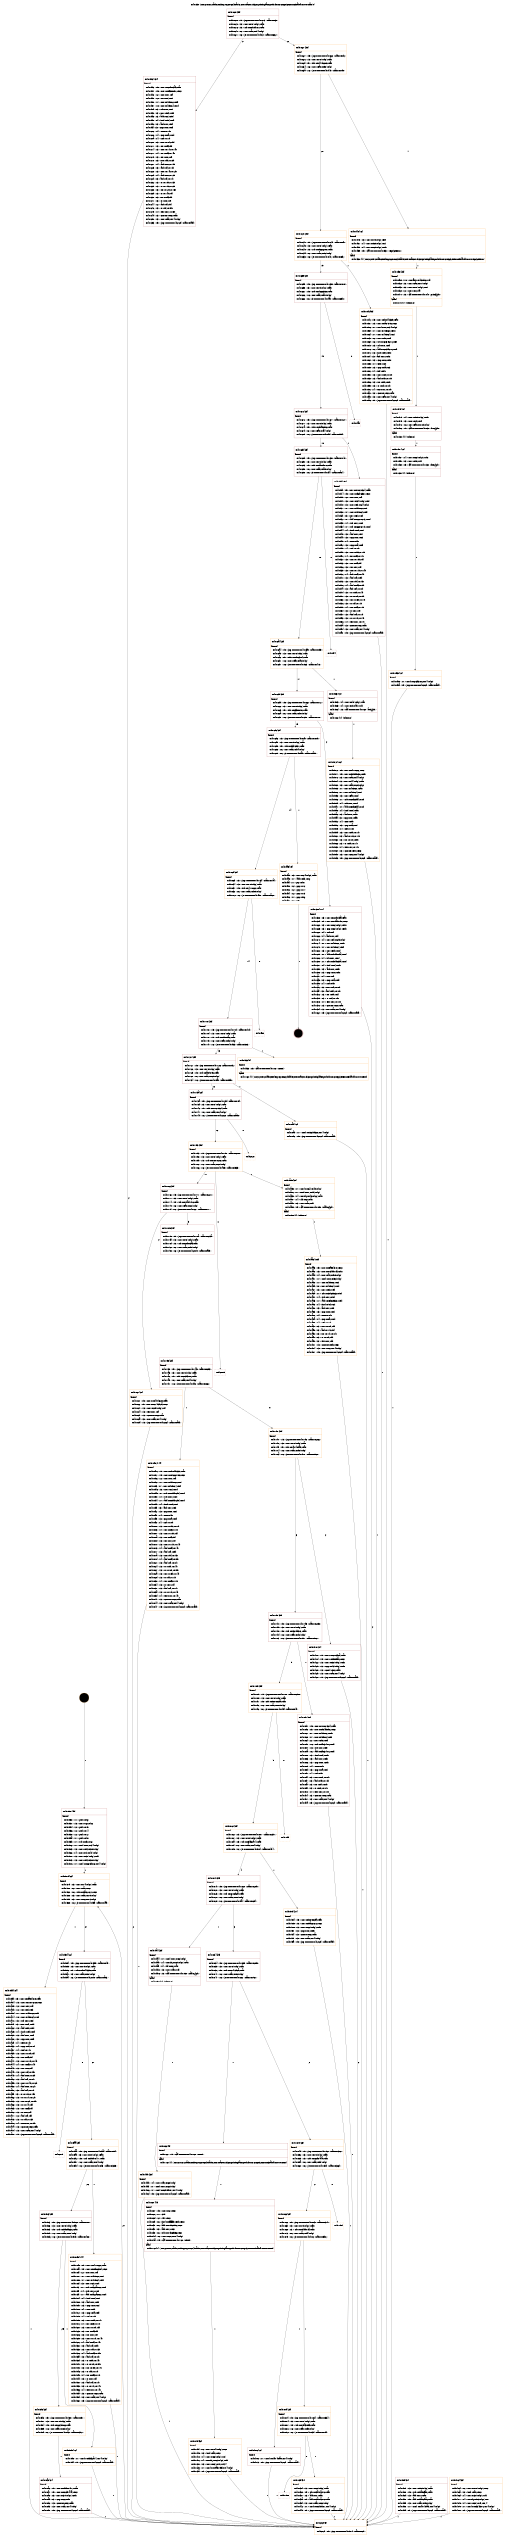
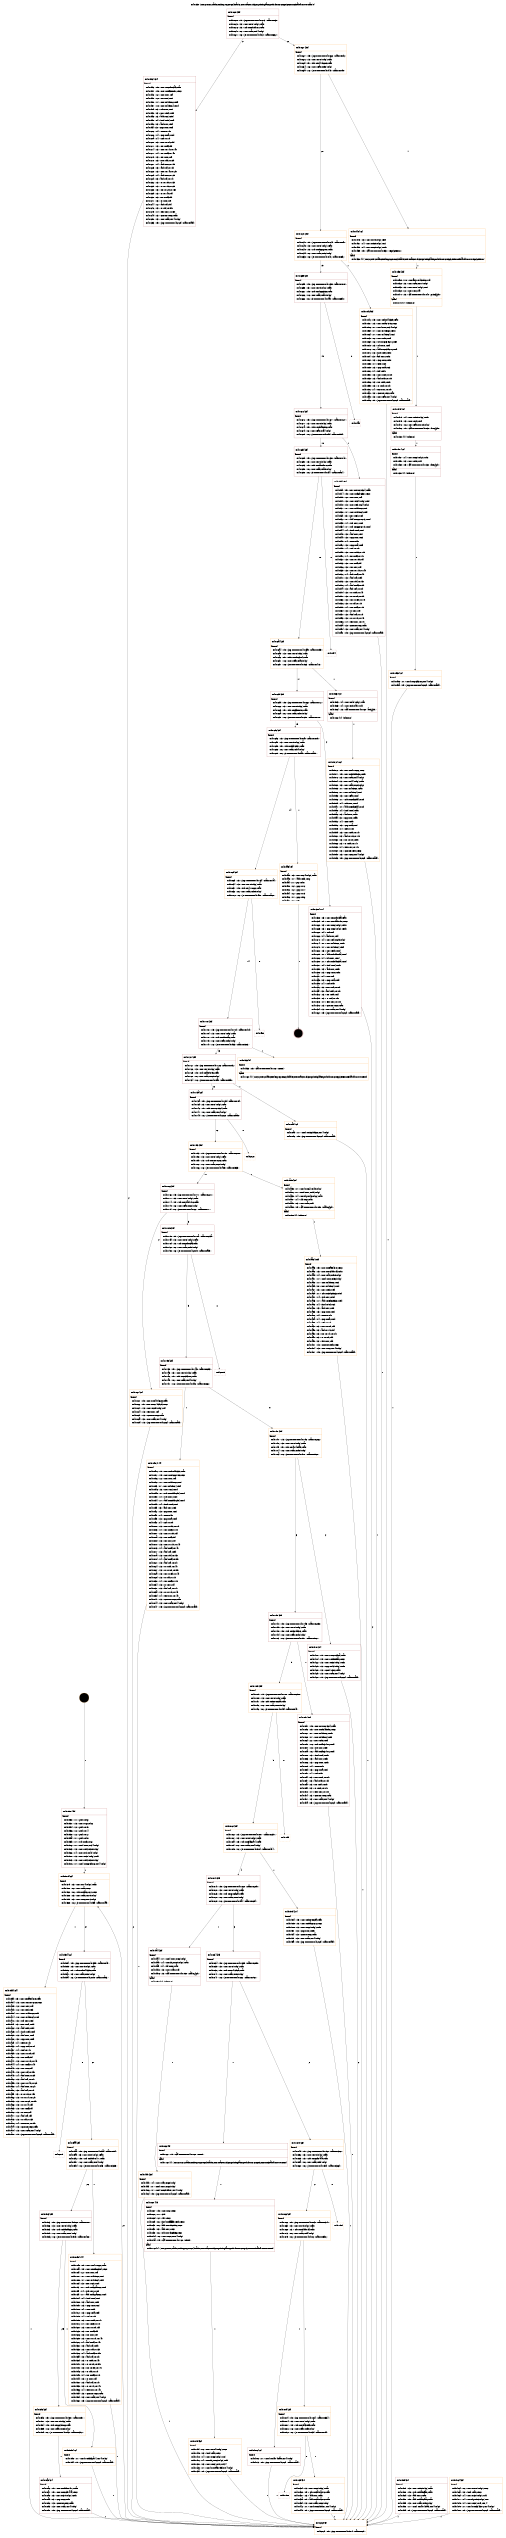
(218, 1270) -> (205, 1311)
none -> (187, 1306)
